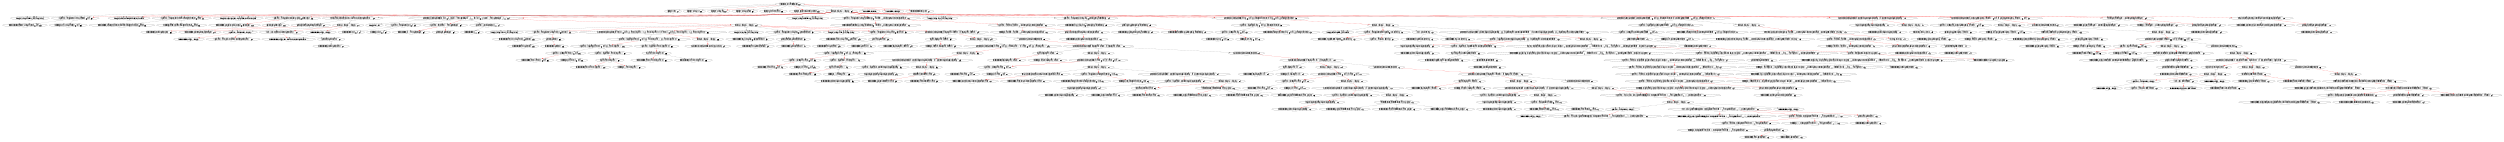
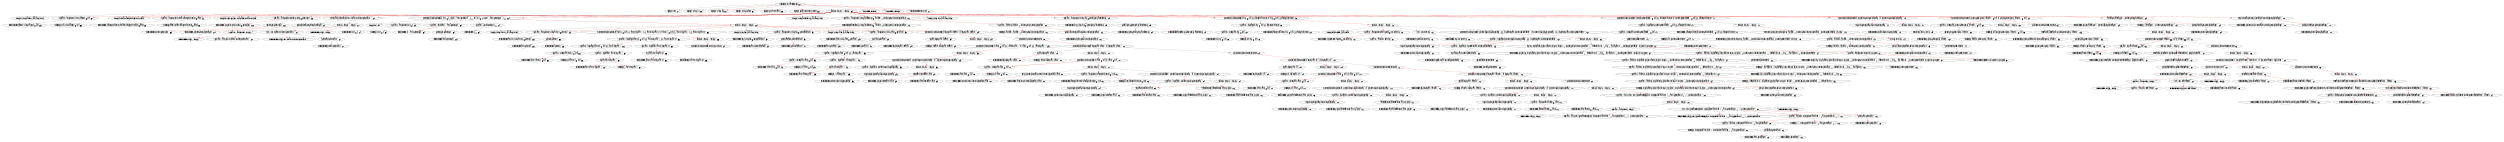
none -> (445, 39)
